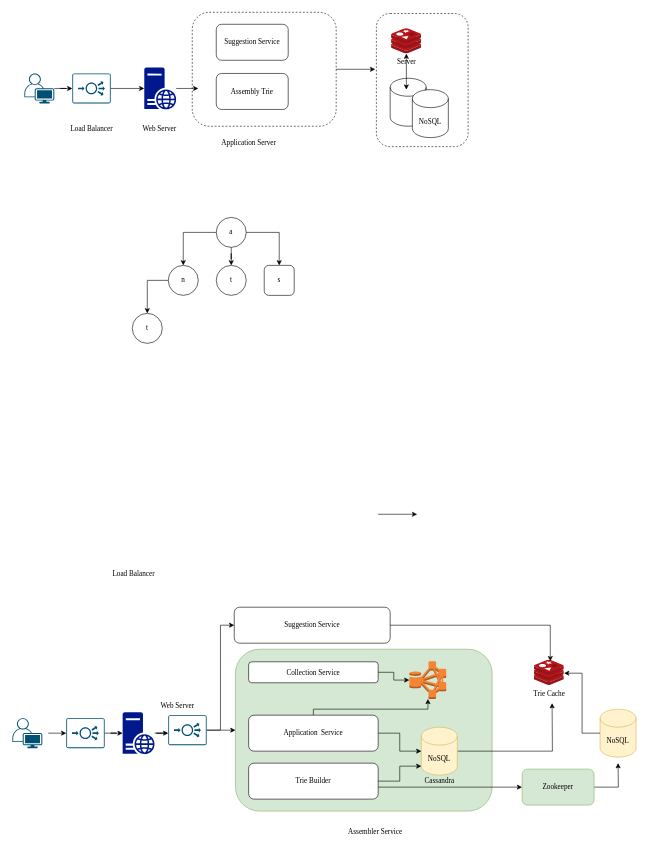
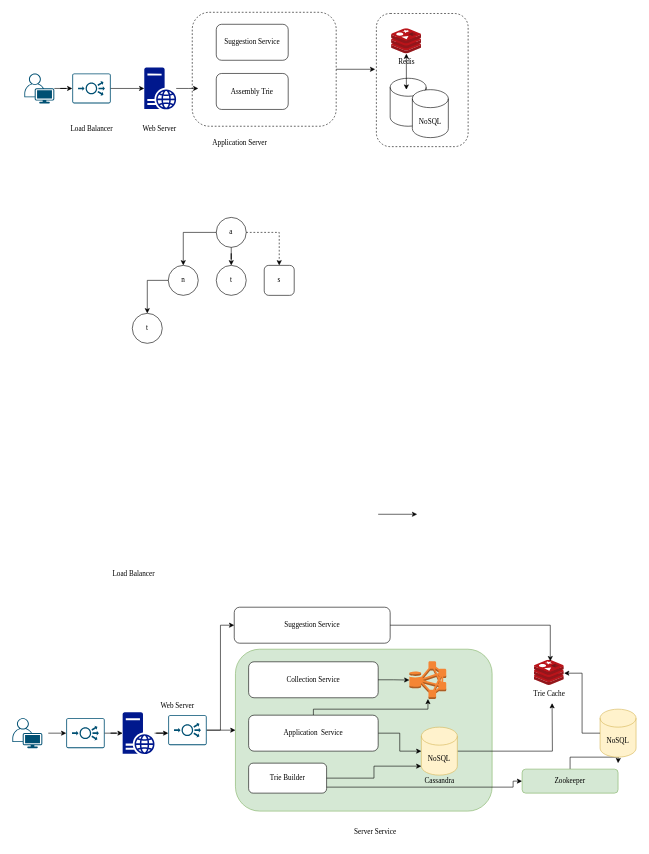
(407, 62) -> (407, 62)
(249, 143) -> (240, 143)
(276, 233) -> (276, 233)
(314, 673) -> (314, 680)
(314, 782) -> (288, 779)
(558, 788) -> (570, 782)
(376, 833) -> (376, 833)
